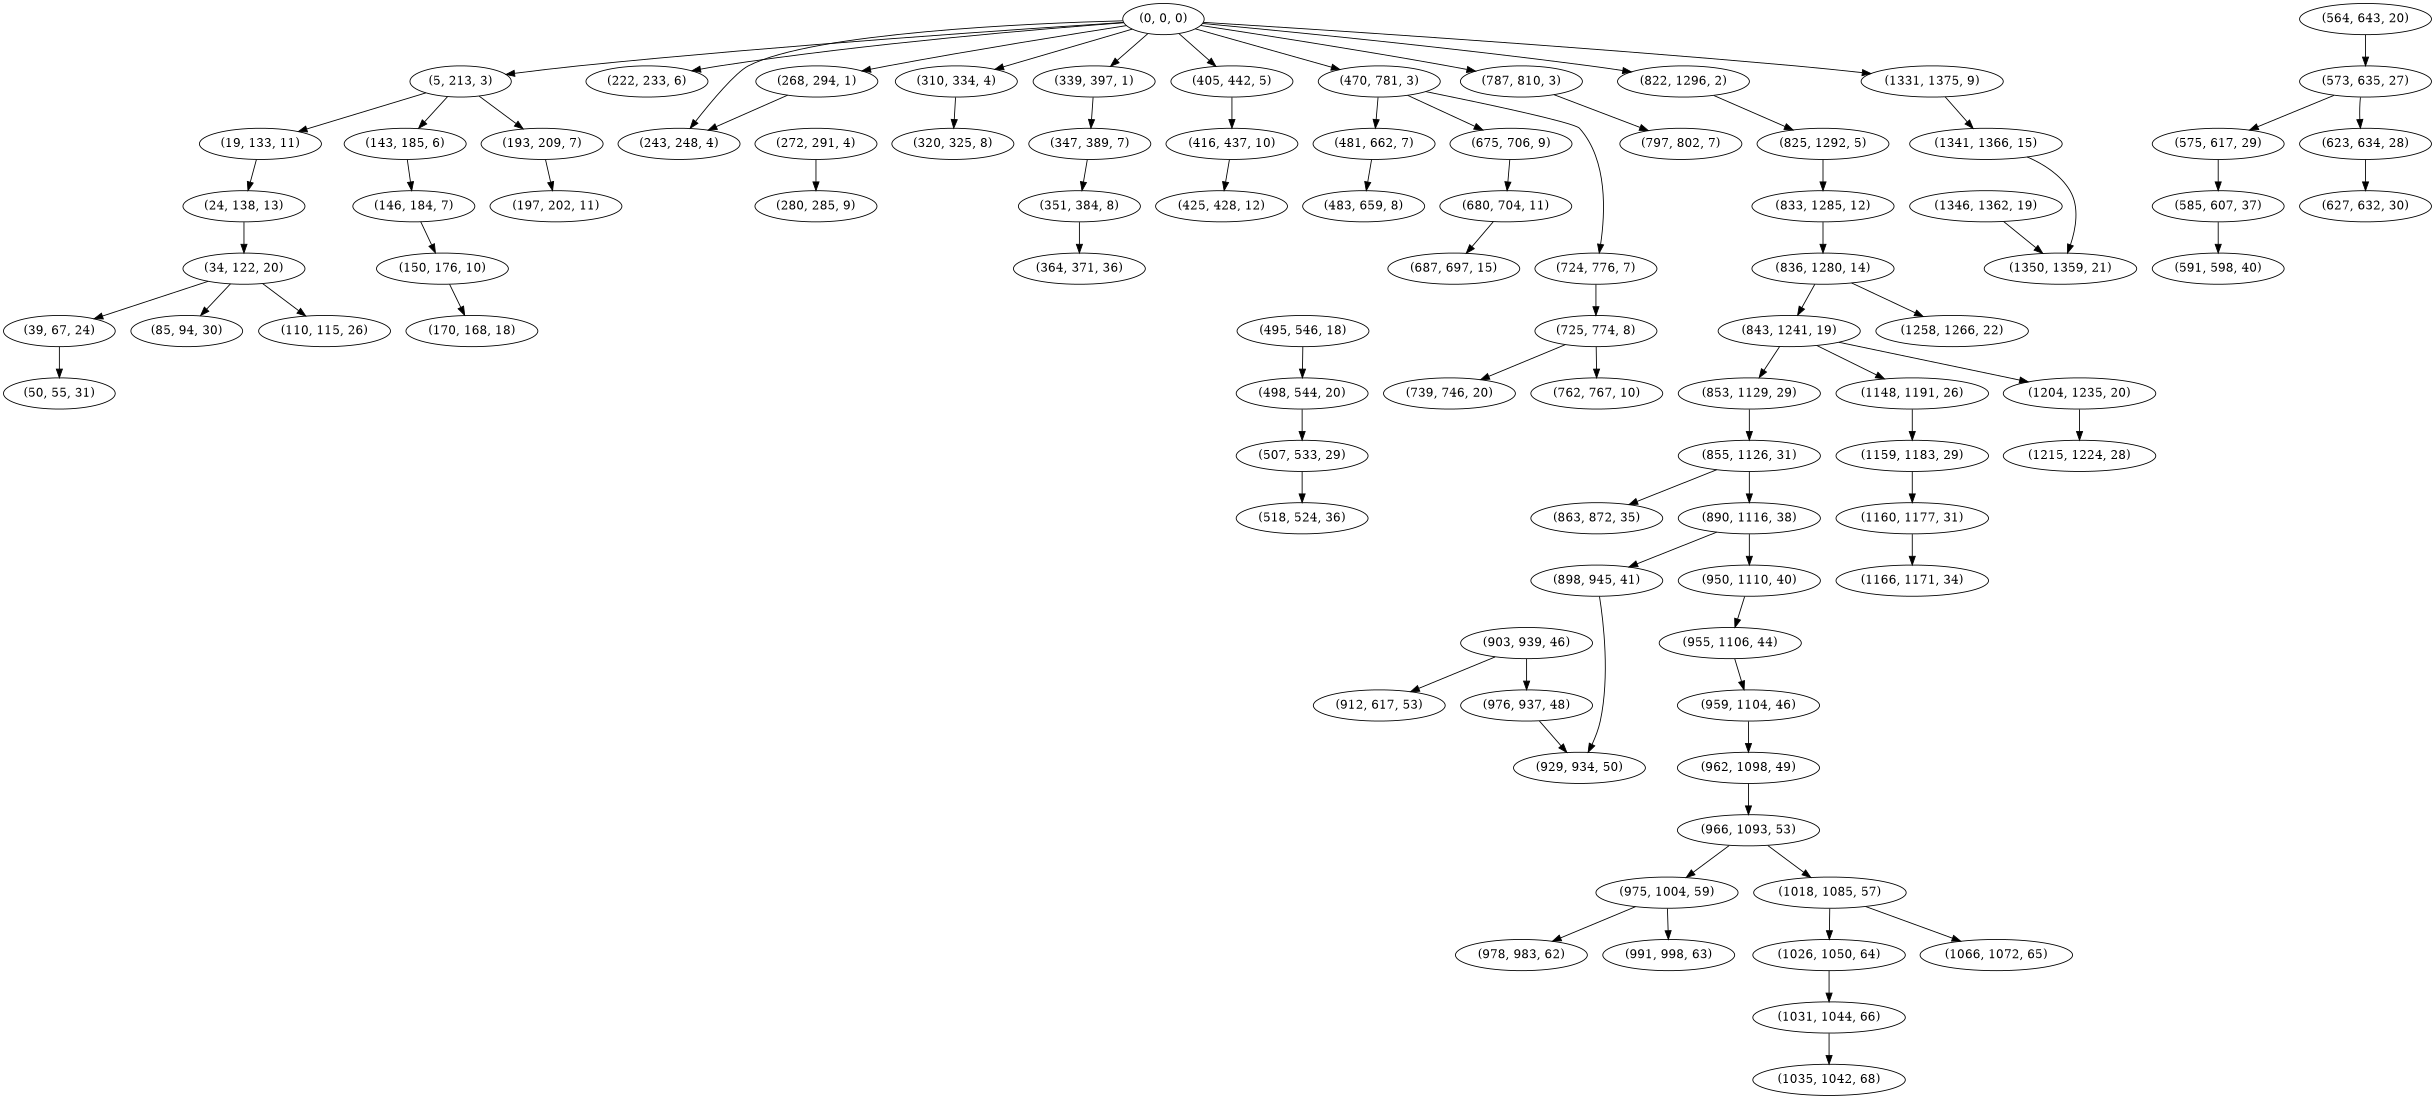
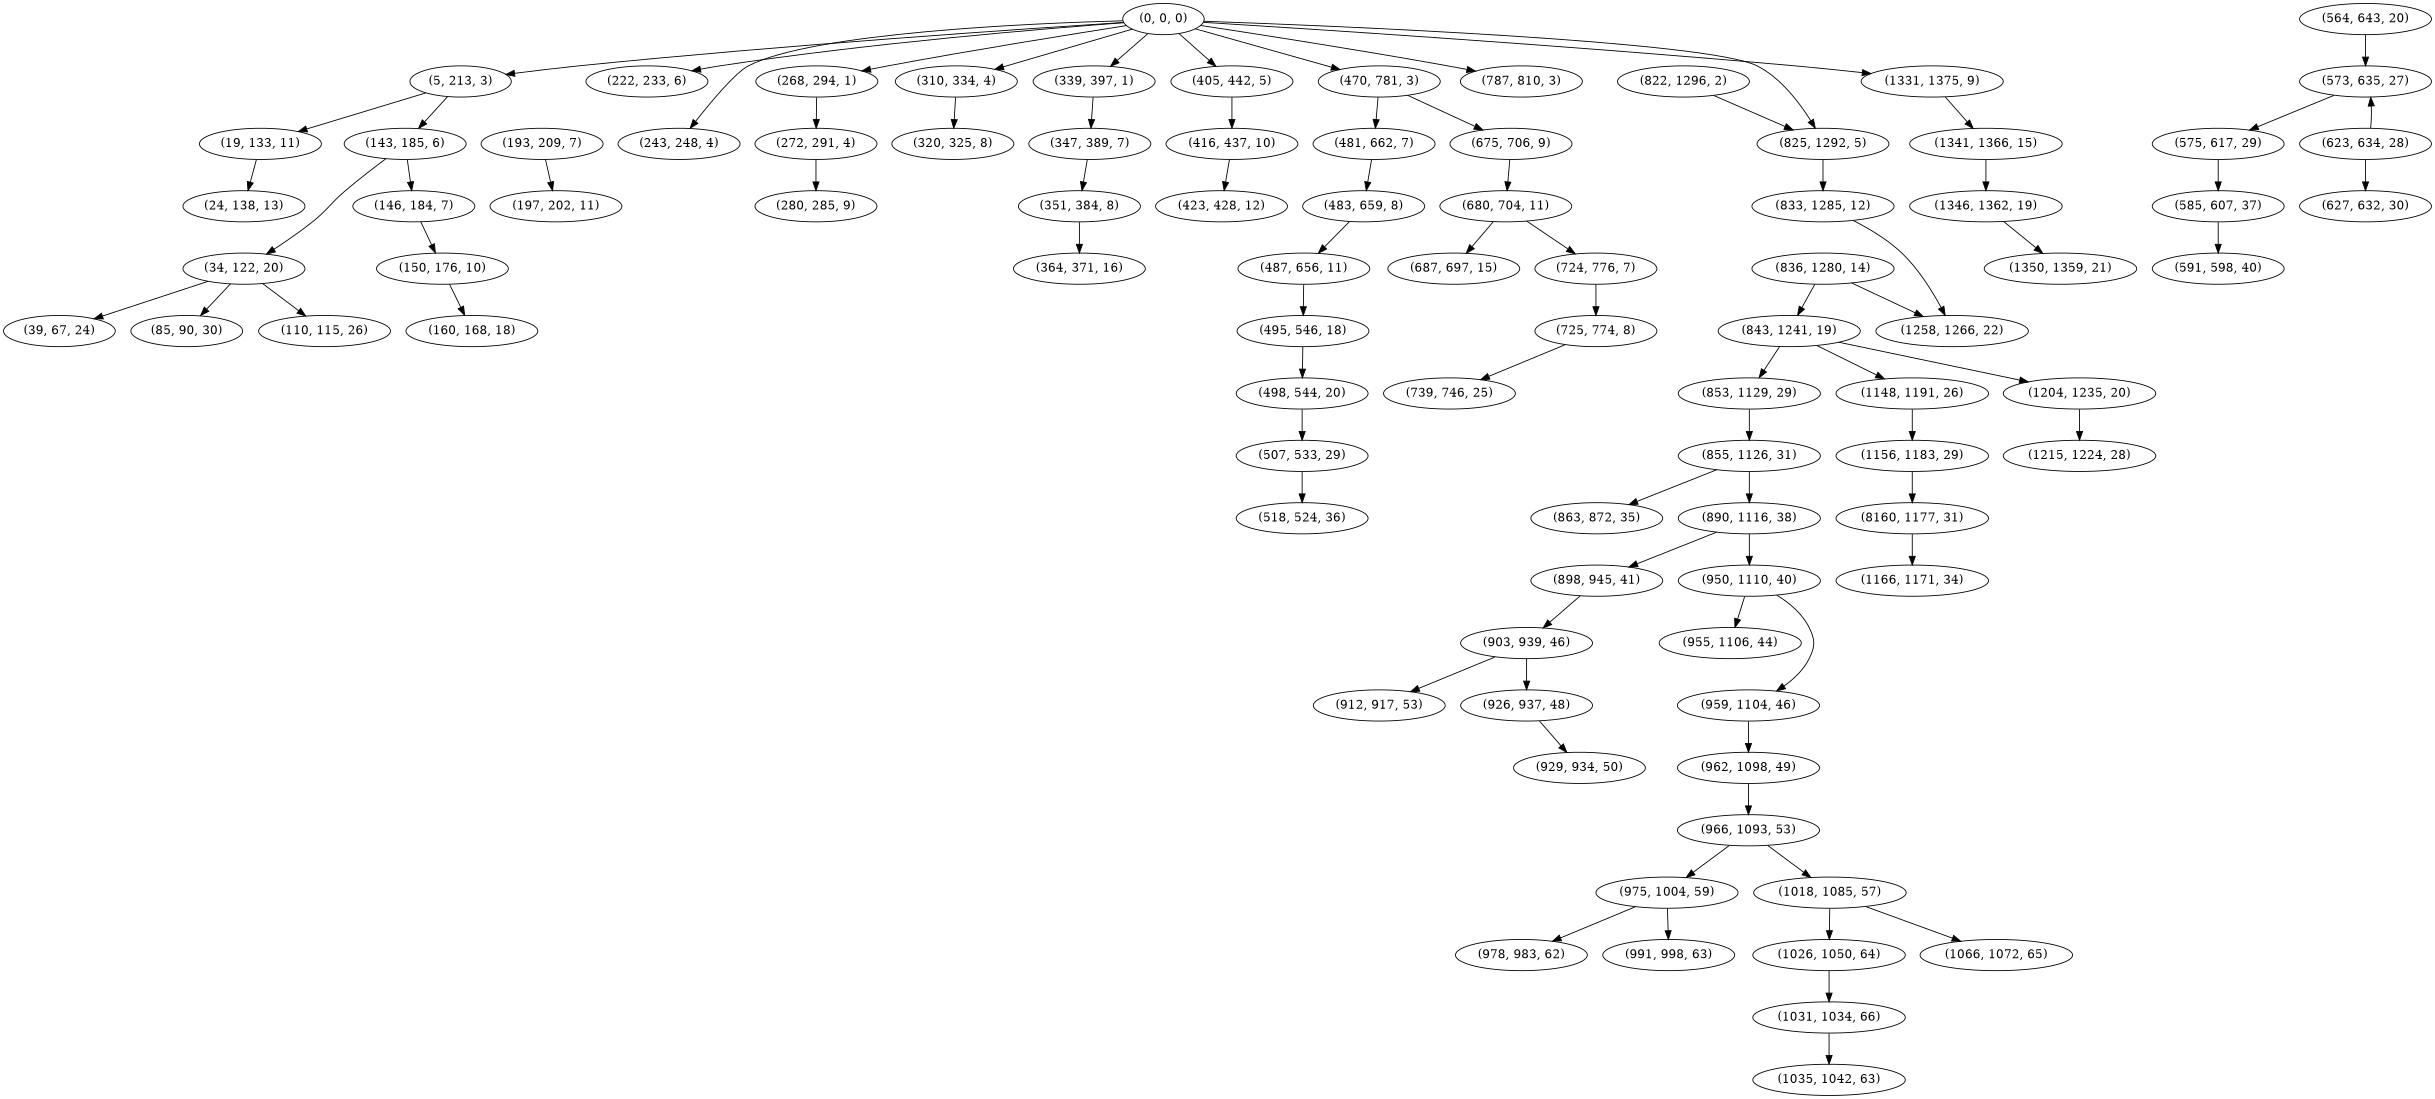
(1413, 45) -> (1520, 37)
(2360, 108) -> (2371, 117)
(498, 110) -> none
(752, 111) -> (816, 108)
(1562, 122) -> (1547, 235)
(1681, 144) -> none
(2070, 191) -> (1986, 171)
(1222, 206) -> (1222, 206)
(244, 233) -> (331, 205)
(1823, 233) -> (1905, 256)
(1079, 269) -> (1079, 269)
none -> (1304, 269)
(187, 331) -> (187, 331)
(472, 331) -> (472, 331)
(59, 393) -> none
(1450, 393) -> (1450, 393)
(1597, 393) -> none
(1912, 456) -> (1912, 456)
(1912, 518) -> (1912, 518)
(1738, 670) -> (1813, 639)
(1605, 671) -> (1565, 609)
(1379, 705) -> (1379, 705)
(1527, 705) -> (1527, 705)
(1829, 1017) -> (1829, 1017)
(1829, 1080) -> (1829, 1080)
